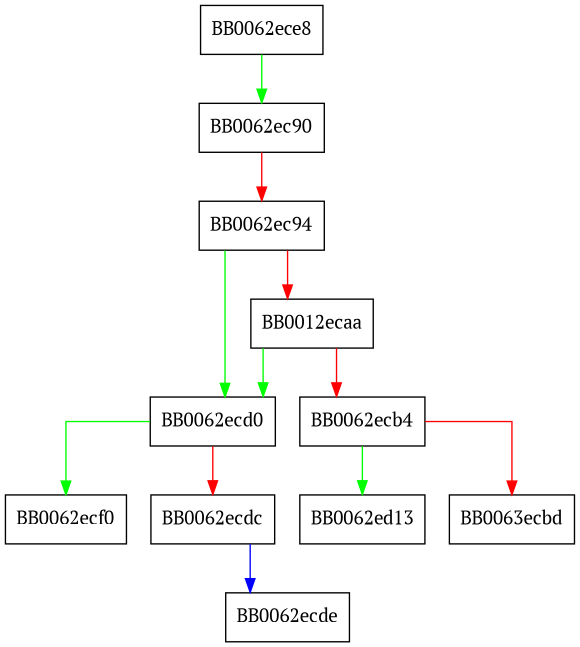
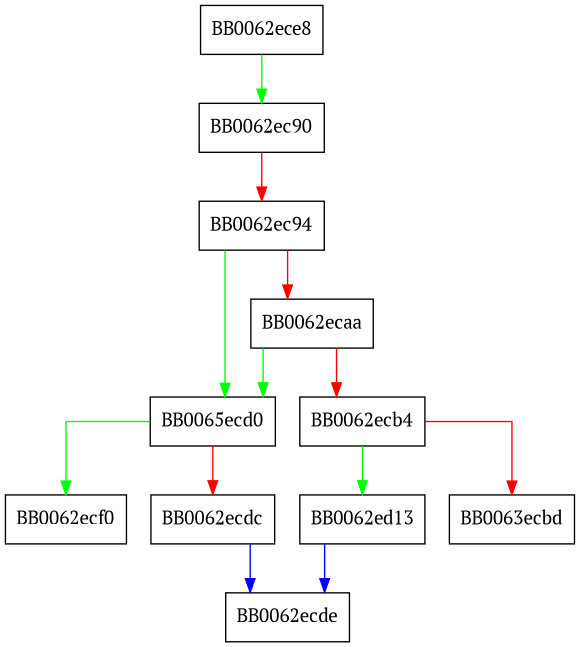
(312, 324) -> (312, 324)
(213, 422) -> (213, 422)
none -> (325, 561)
